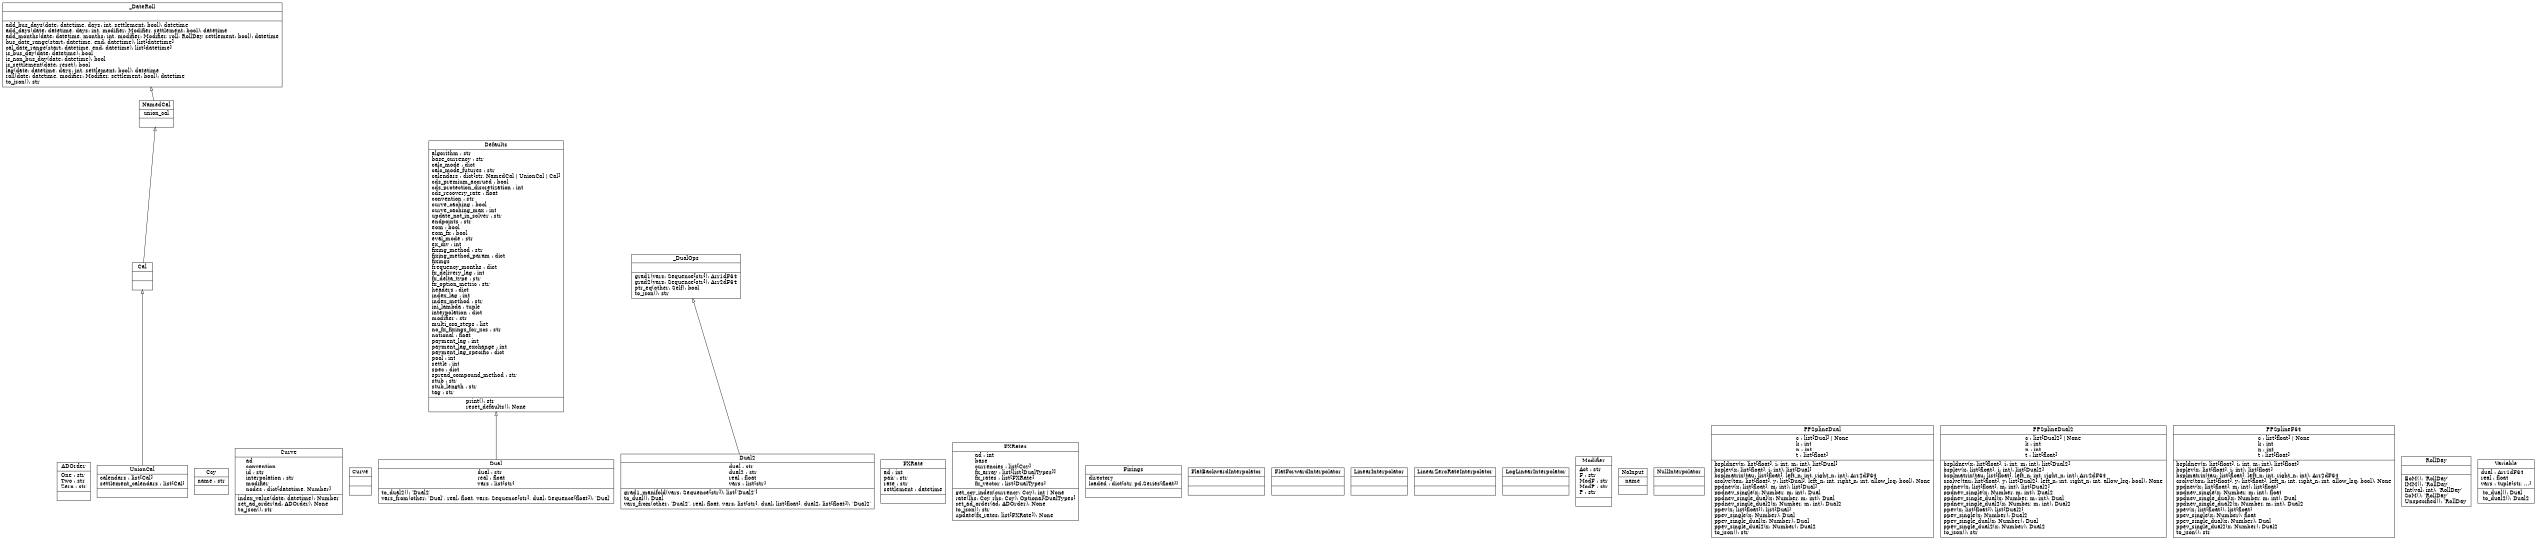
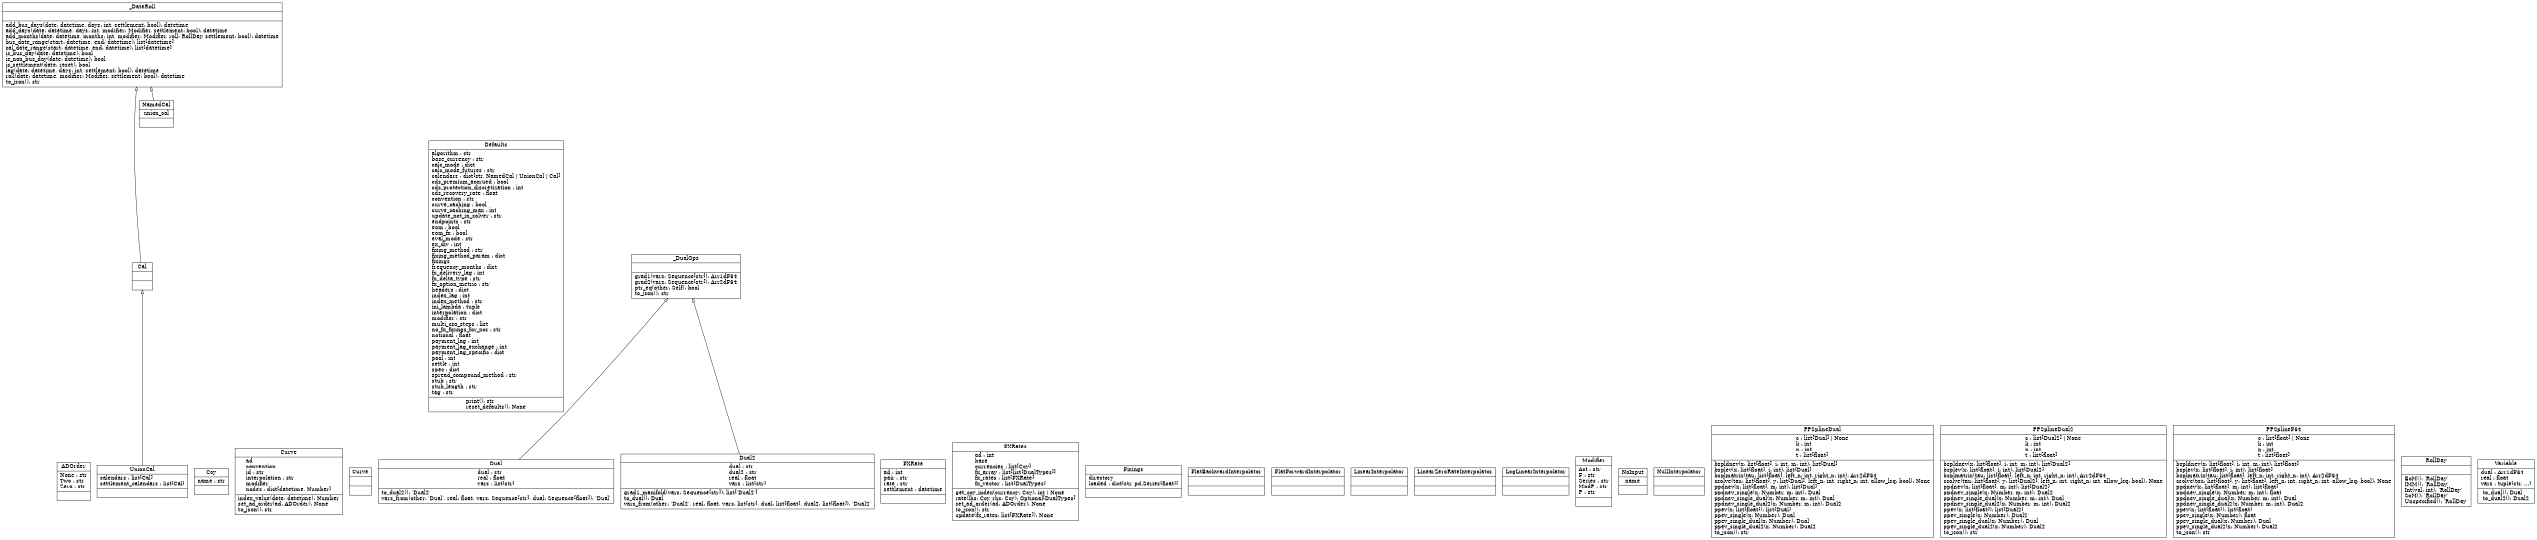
(149, 197) -> (135, 177)
(496, 438) -> (594, 382)
(73, 475) -> (74, 475)
(1594, 481) -> (1594, 481)
